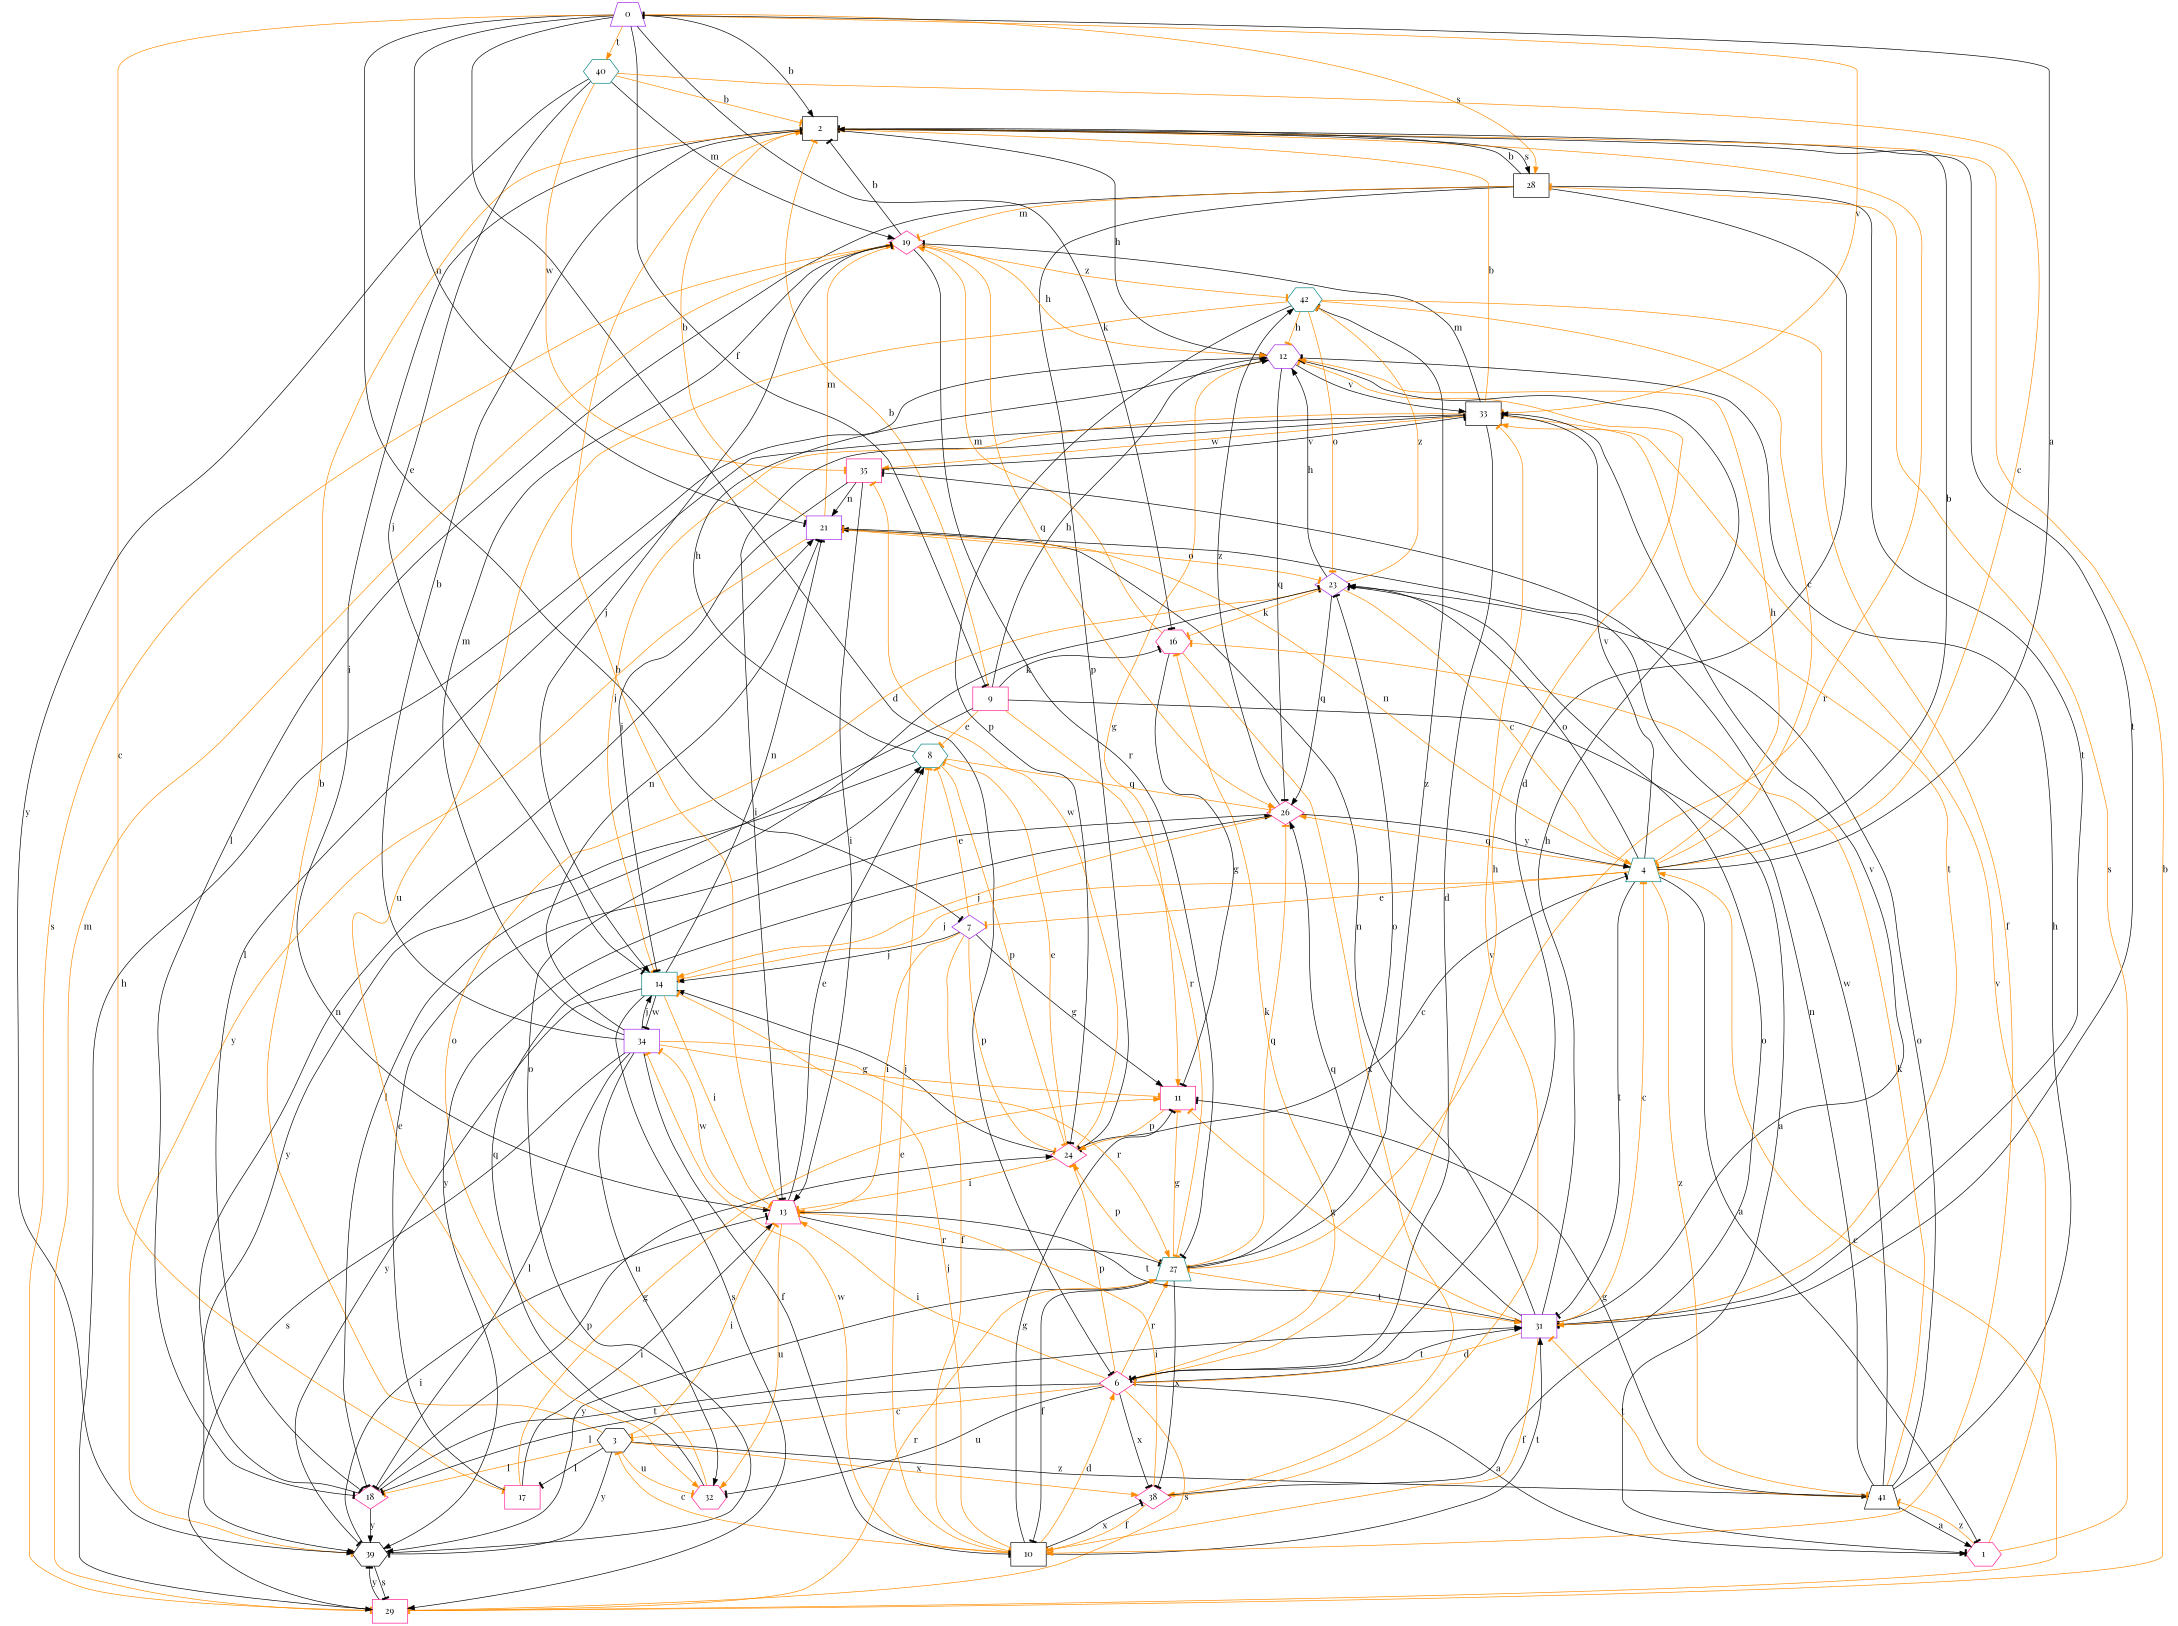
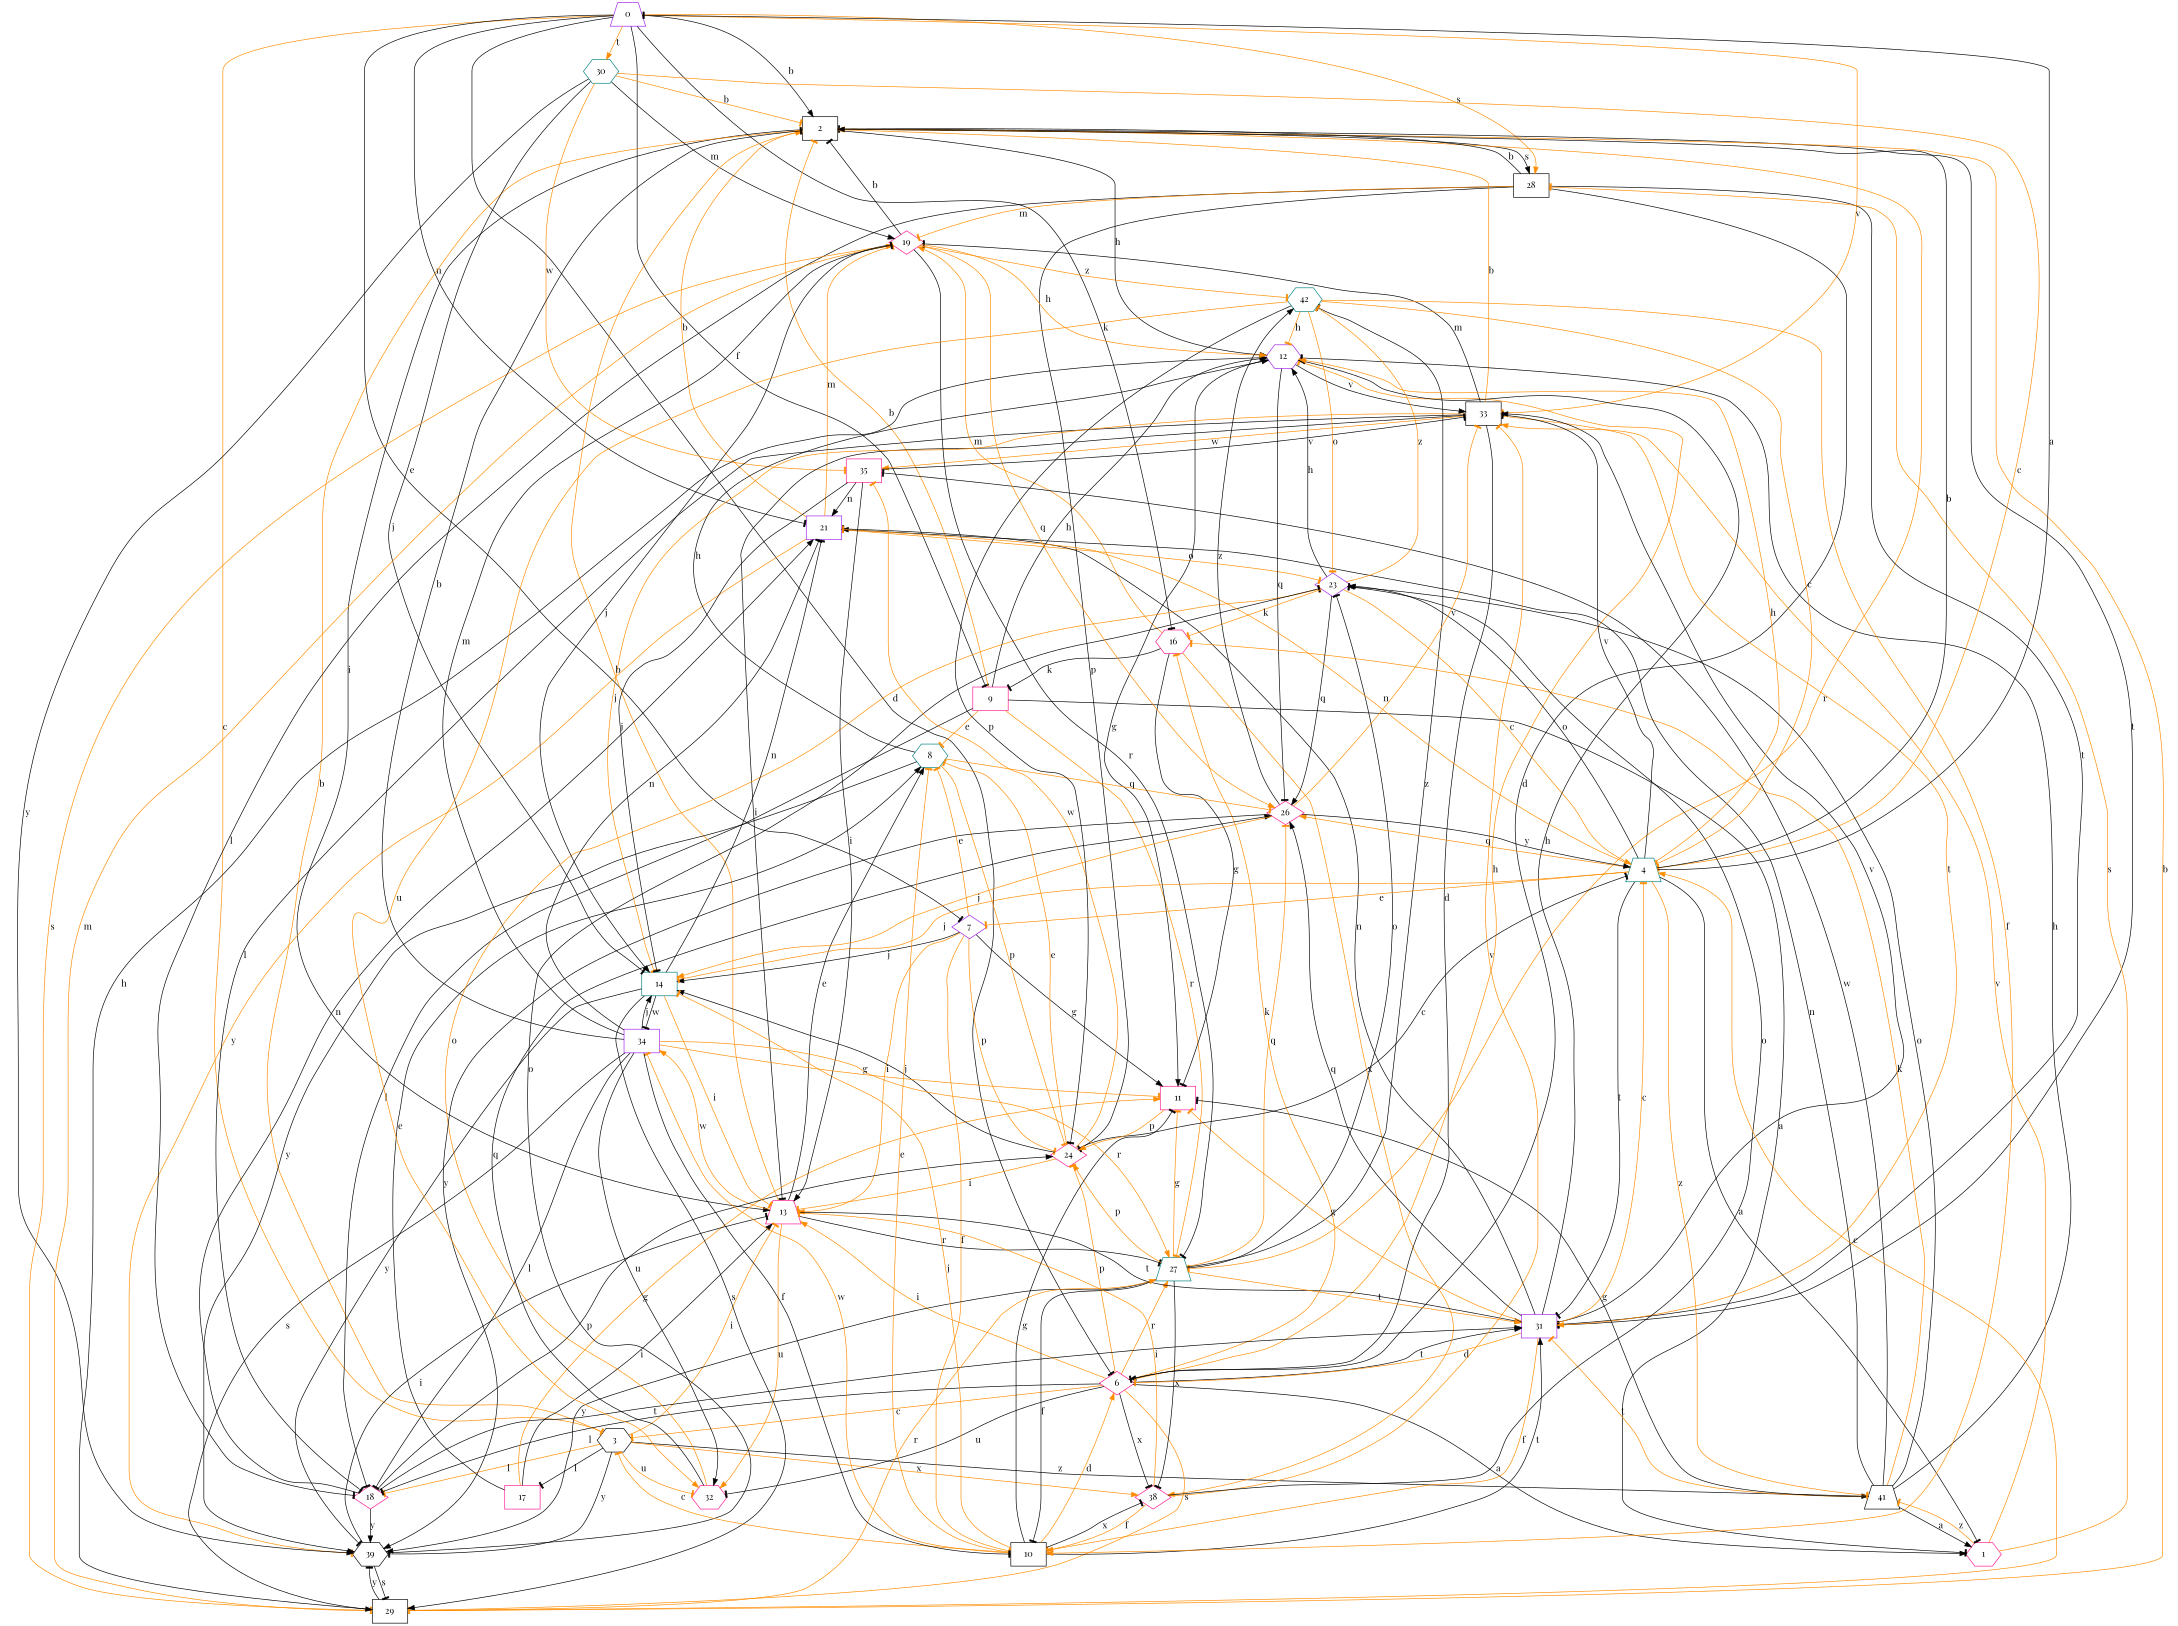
(601, 71) -> (601, 71)
(118, 626) -> (223, 672)
none -> (1434, 639)
(1074, 656) -> (1083, 658)
(1119, 698) -> (1119, 698)
(701, 1143) -> (701, 1143)
(390, 1611) -> (390, 1611)
